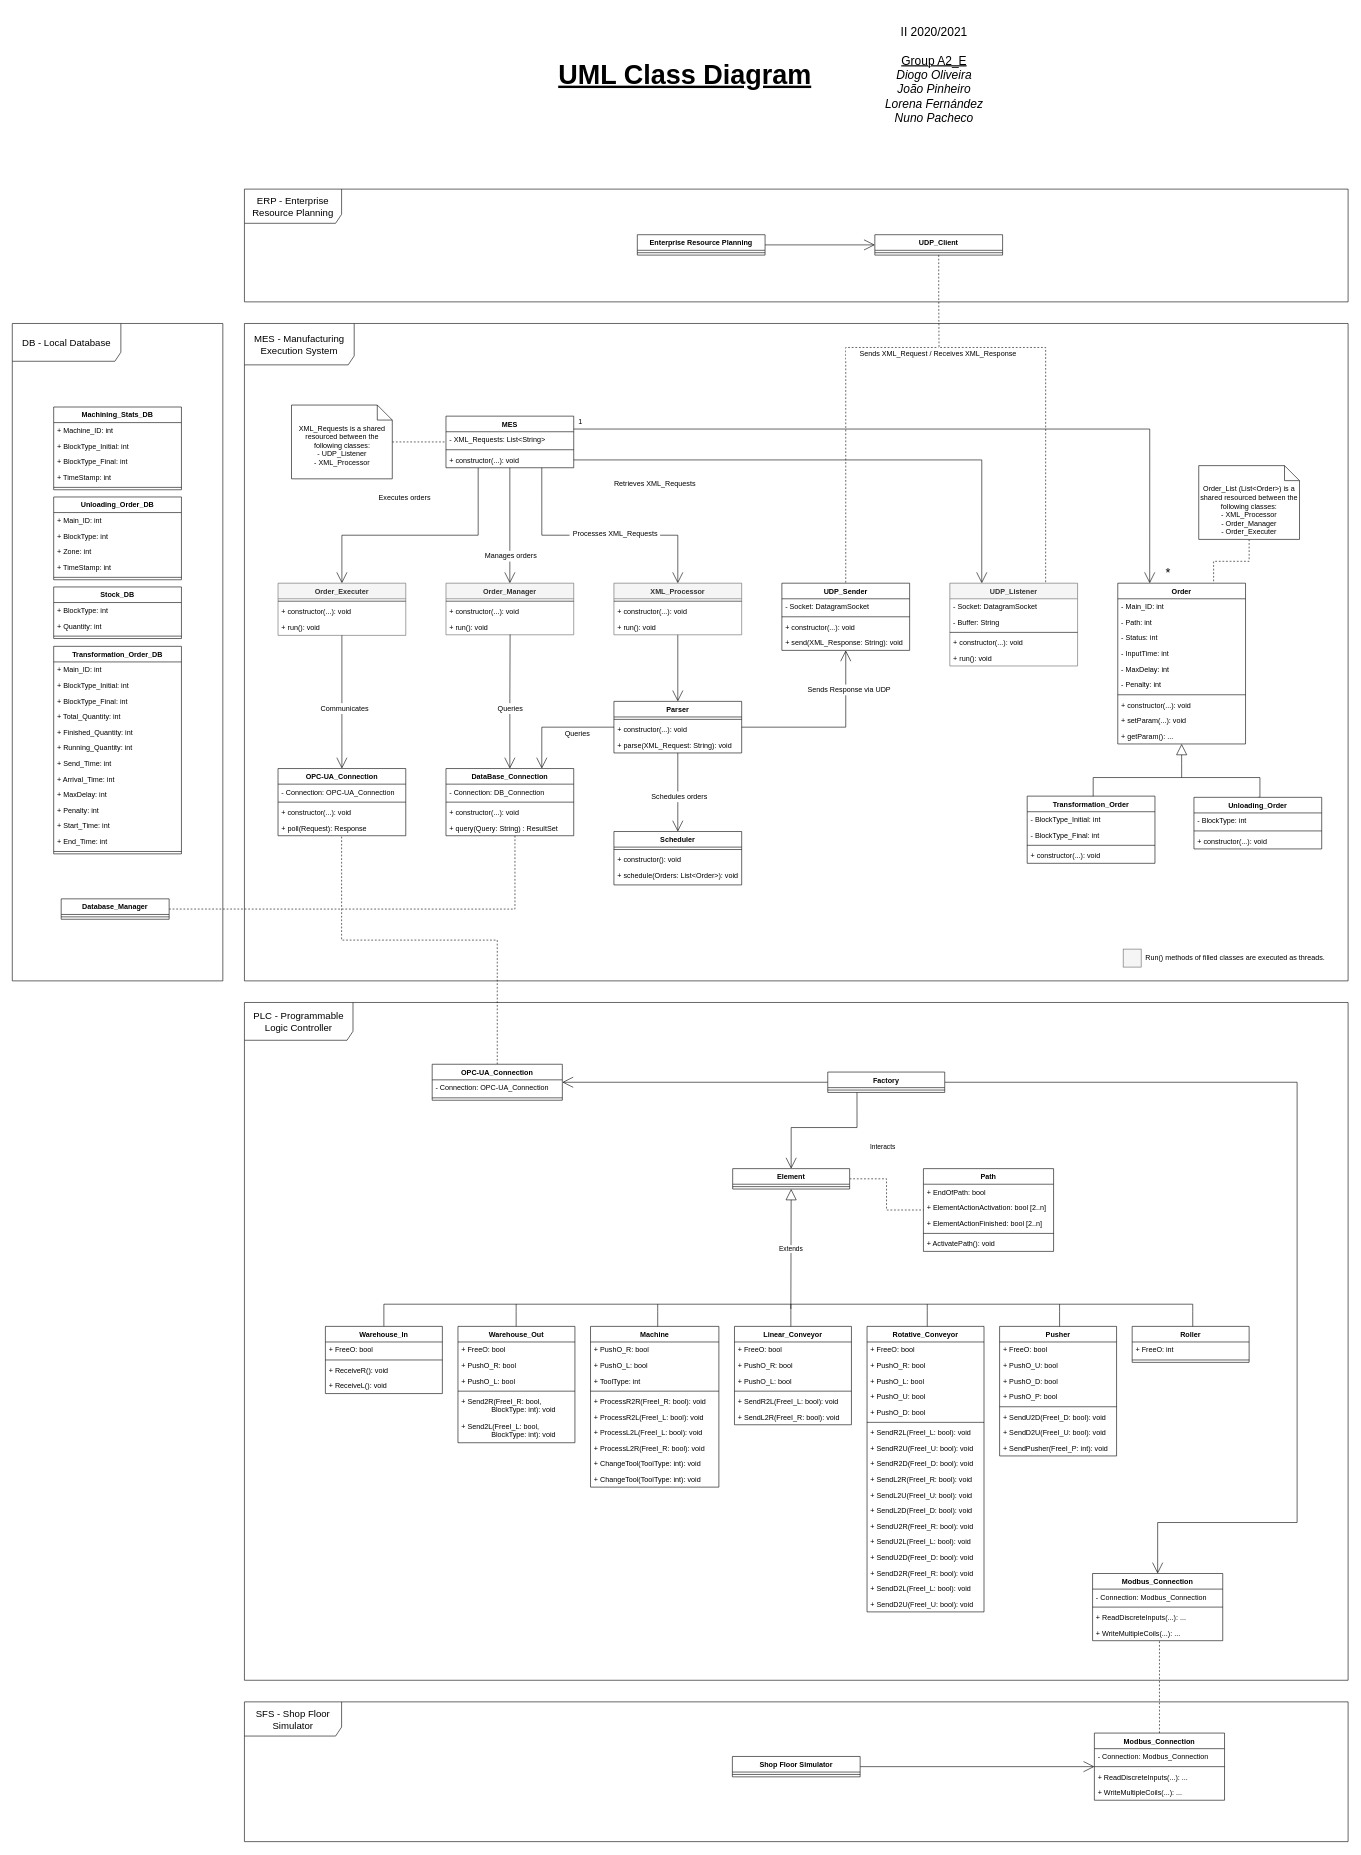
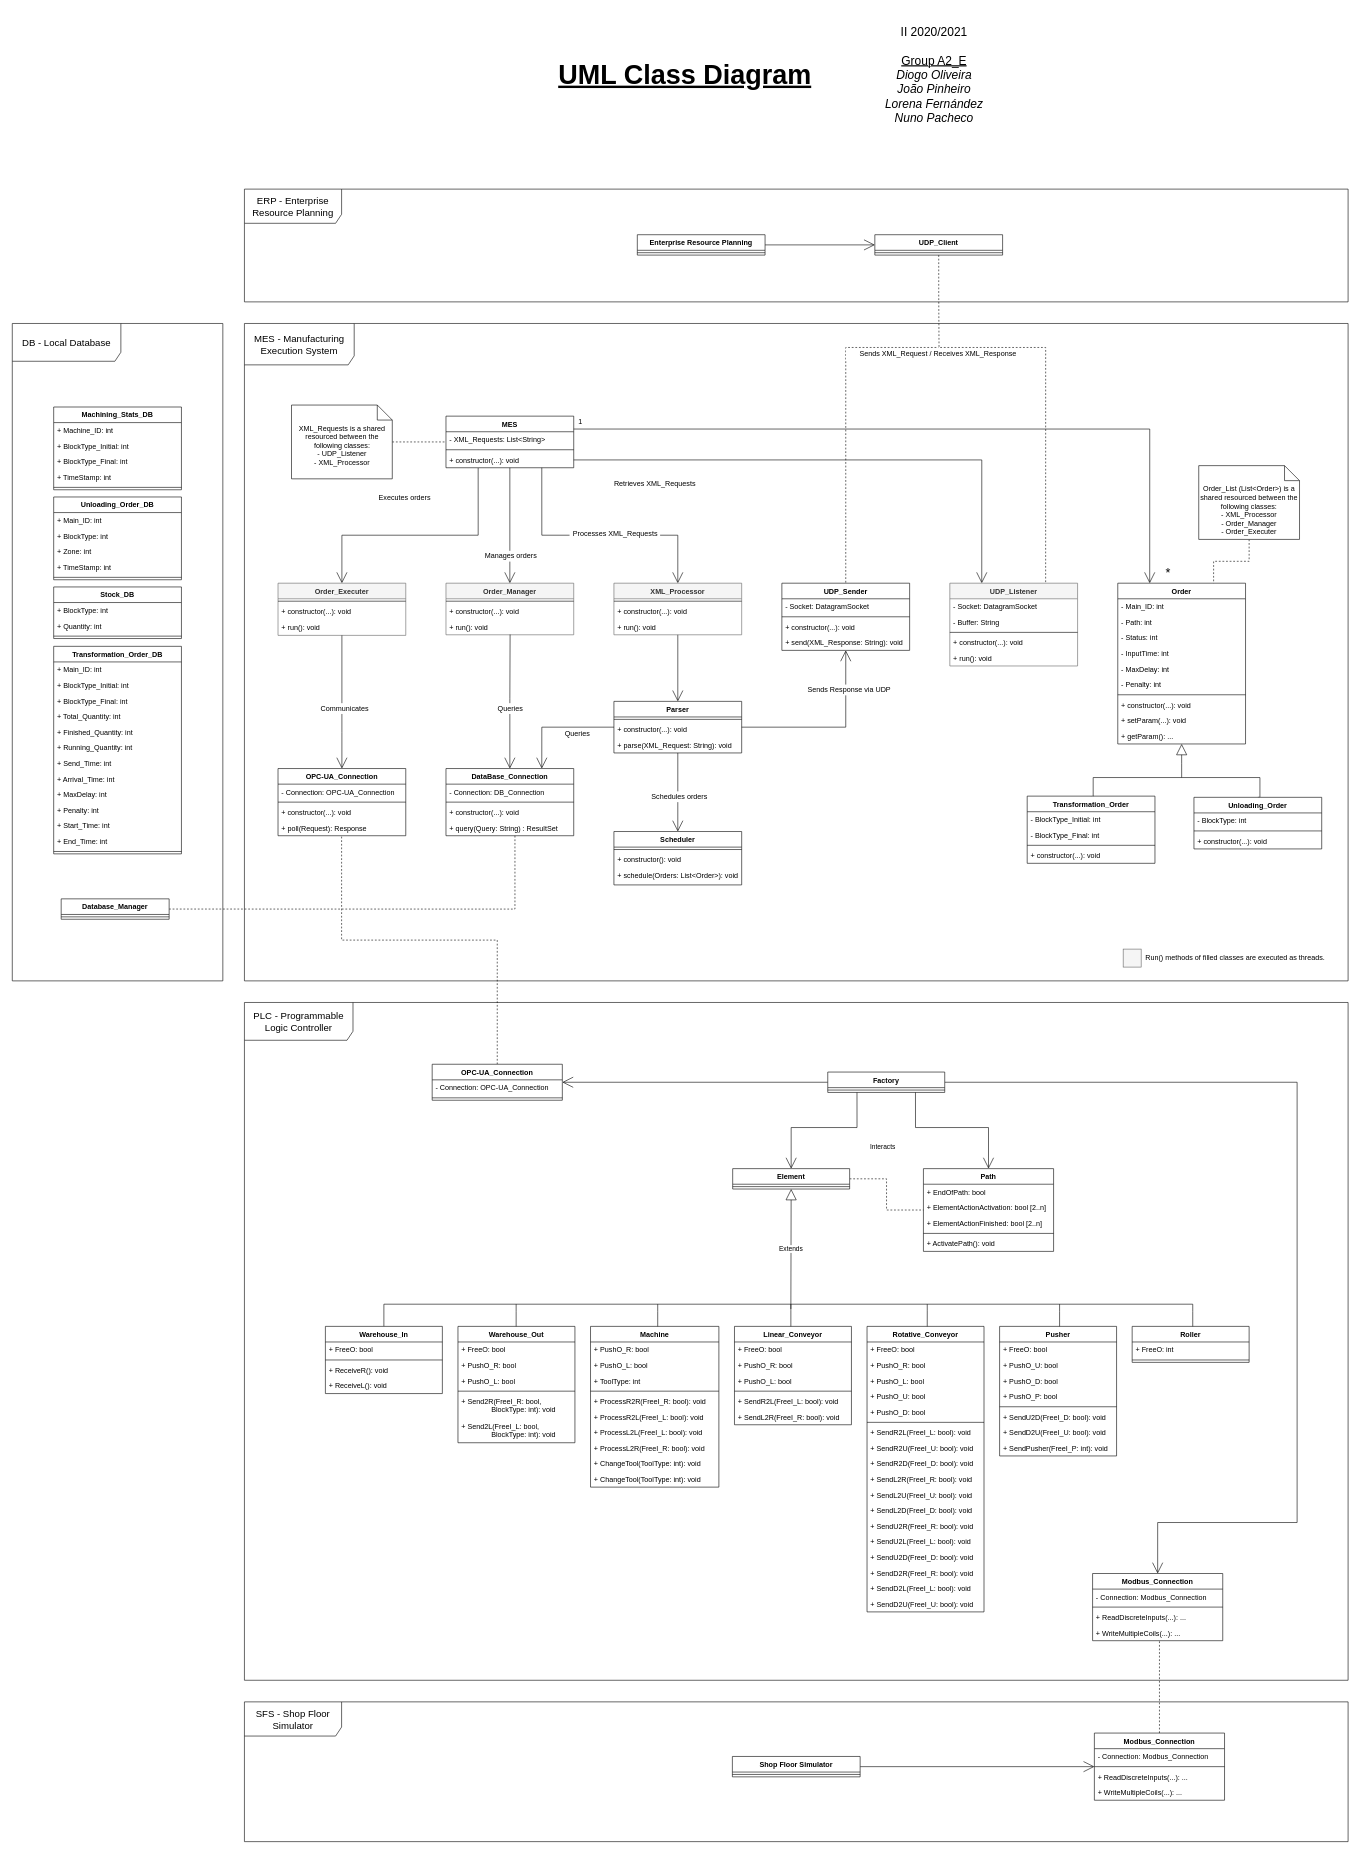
none -> (955, 1127)
